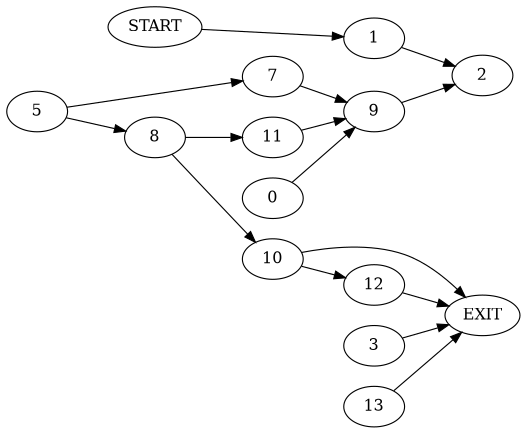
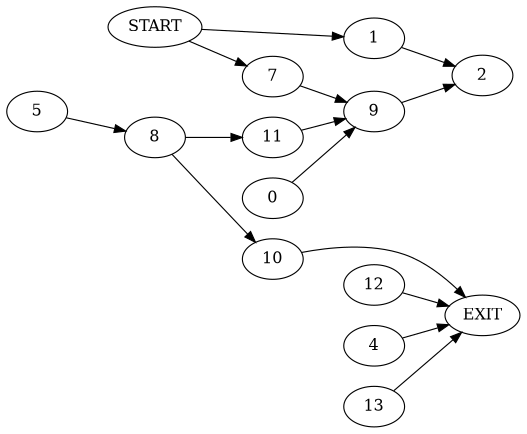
(149, 95) -> (213, 51)
(318, 271) -> none
(374, 346) -> (374, 346)
